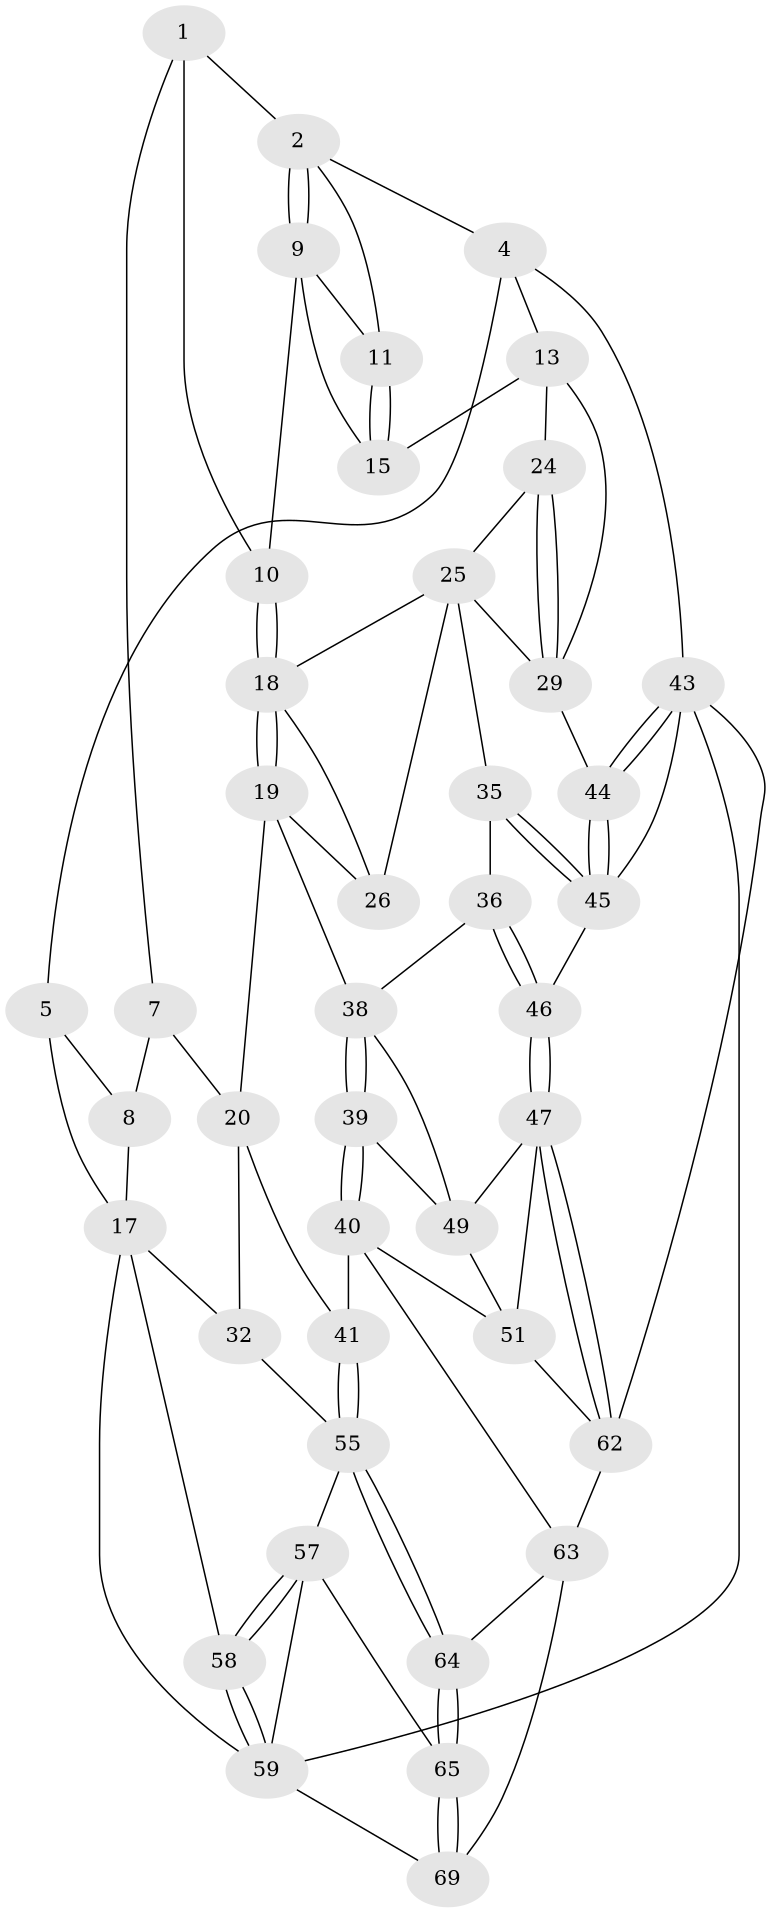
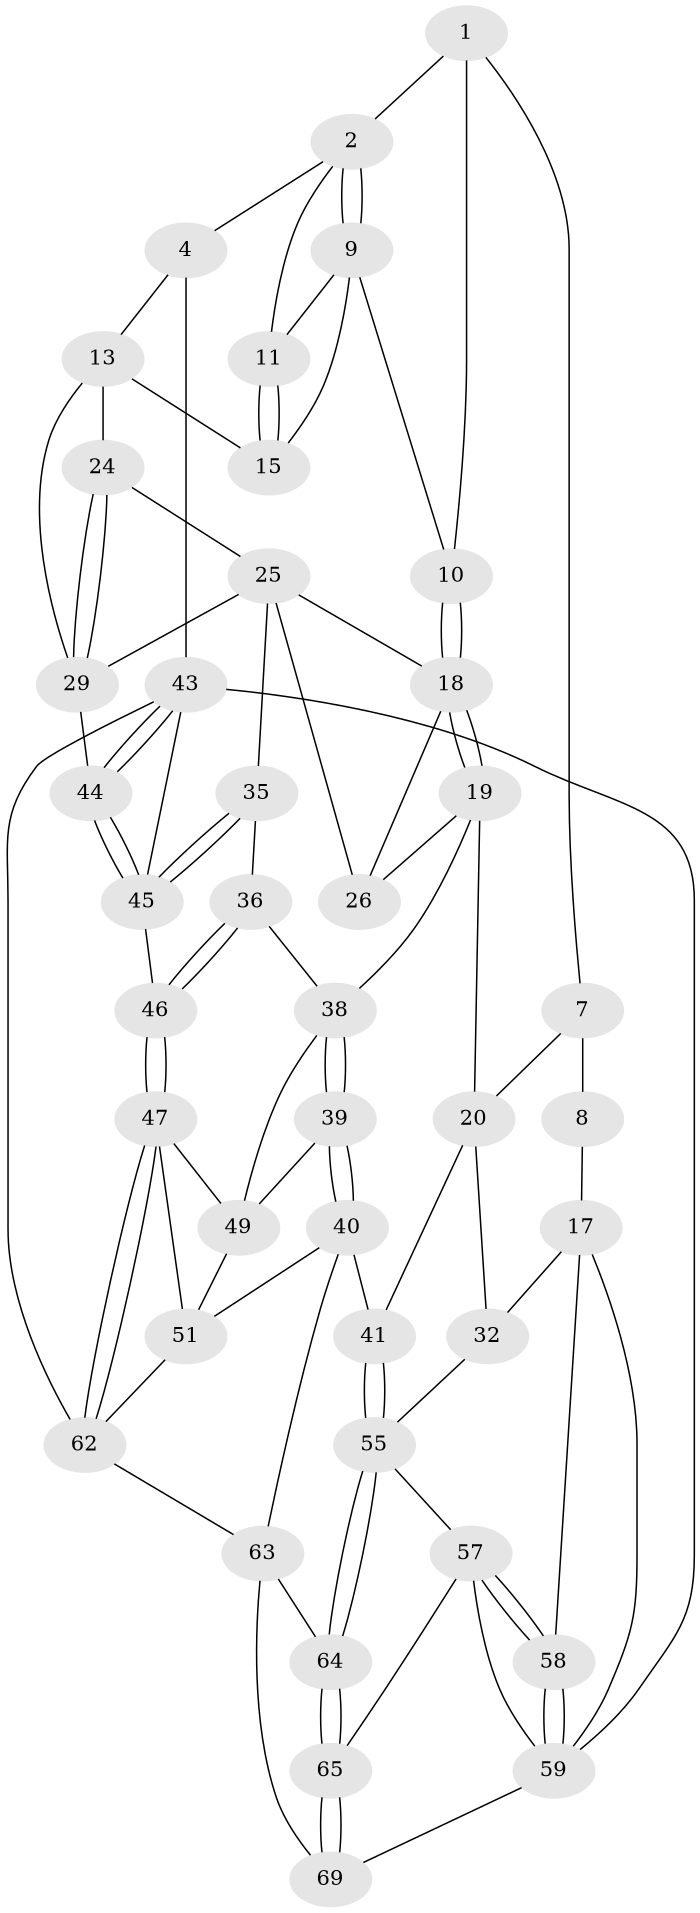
(47, 1011) -> none
